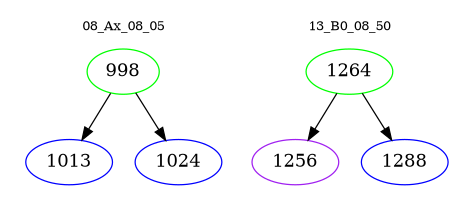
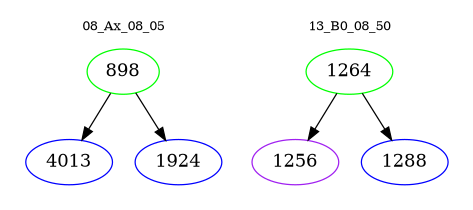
(123, 72) -> (123, 72)
(69, 162) -> (69, 162)
(178, 162) -> (178, 162)
